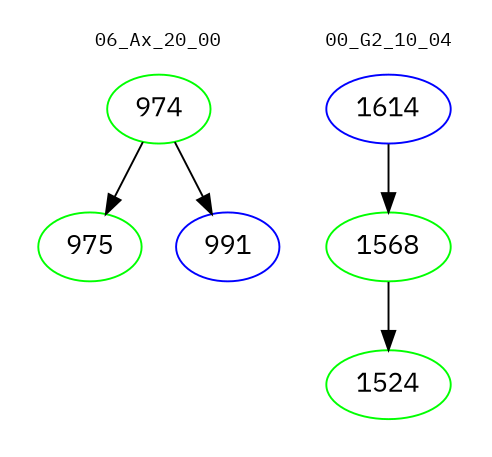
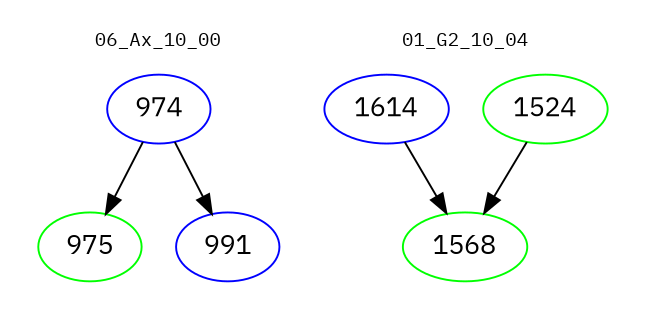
(159, 41) -> (159, 41)
(389, 41) -> (466, 41)
(159, 109) -> (159, 109)
(389, 306) -> (510, 169)
